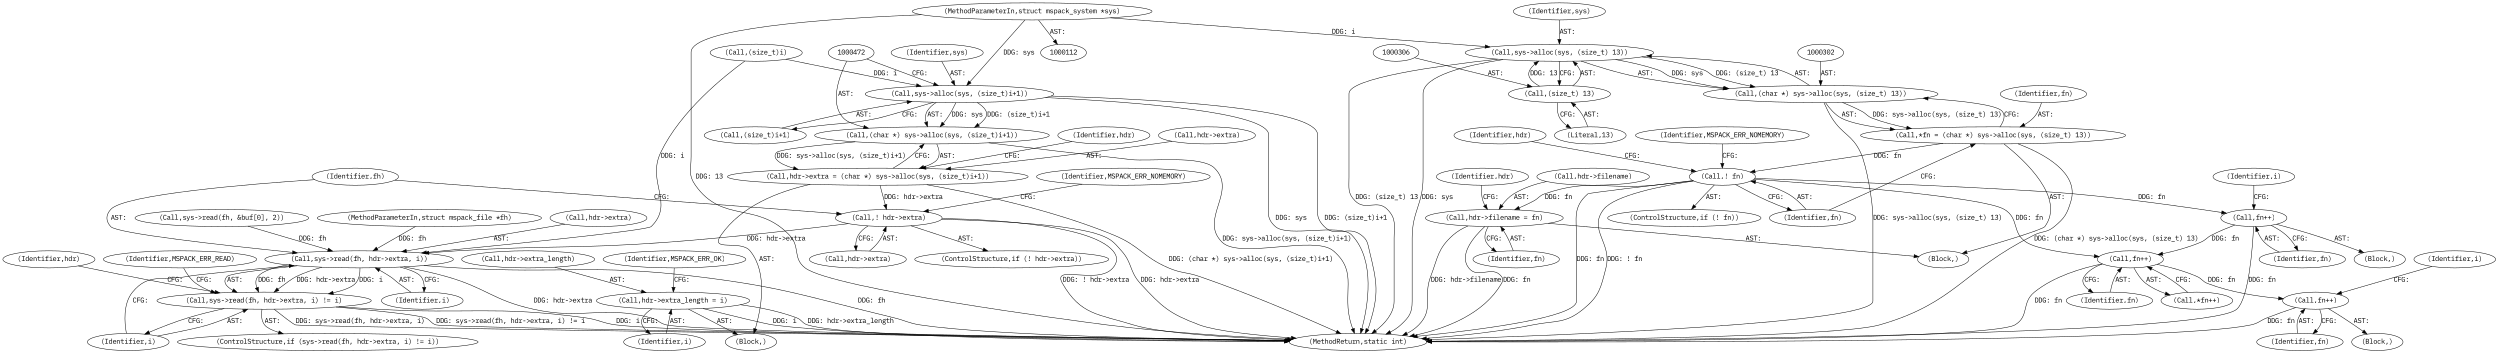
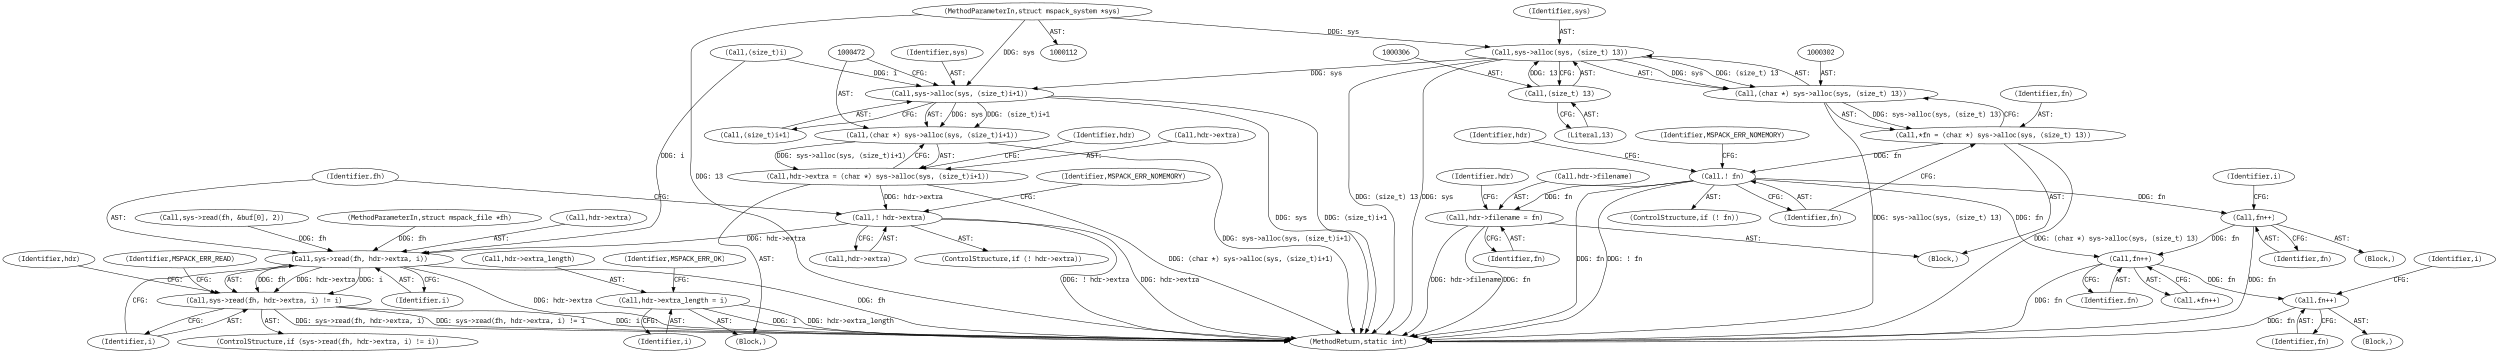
(1344, 32) -> (1344, 32)
none -> (1262, 73)
